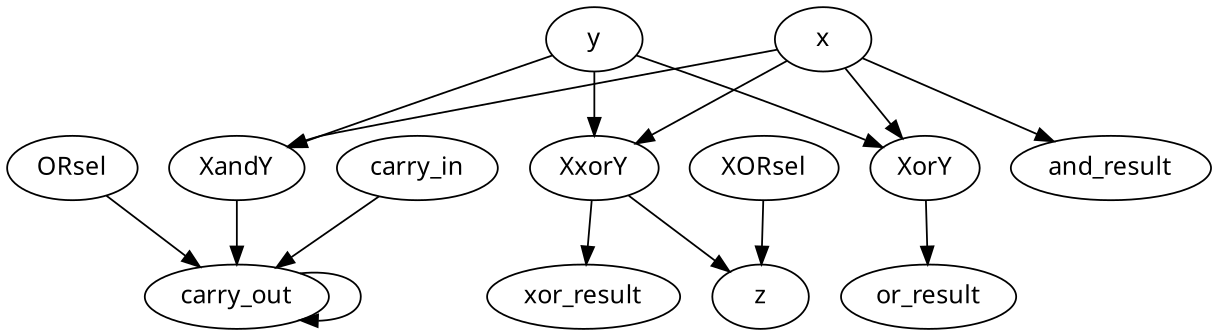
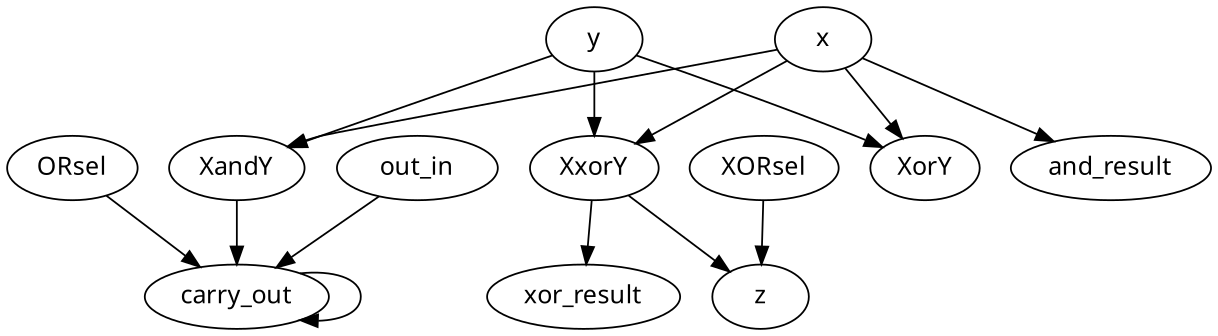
(417, 168) -> (417, 168)
(929, 297) -> none
